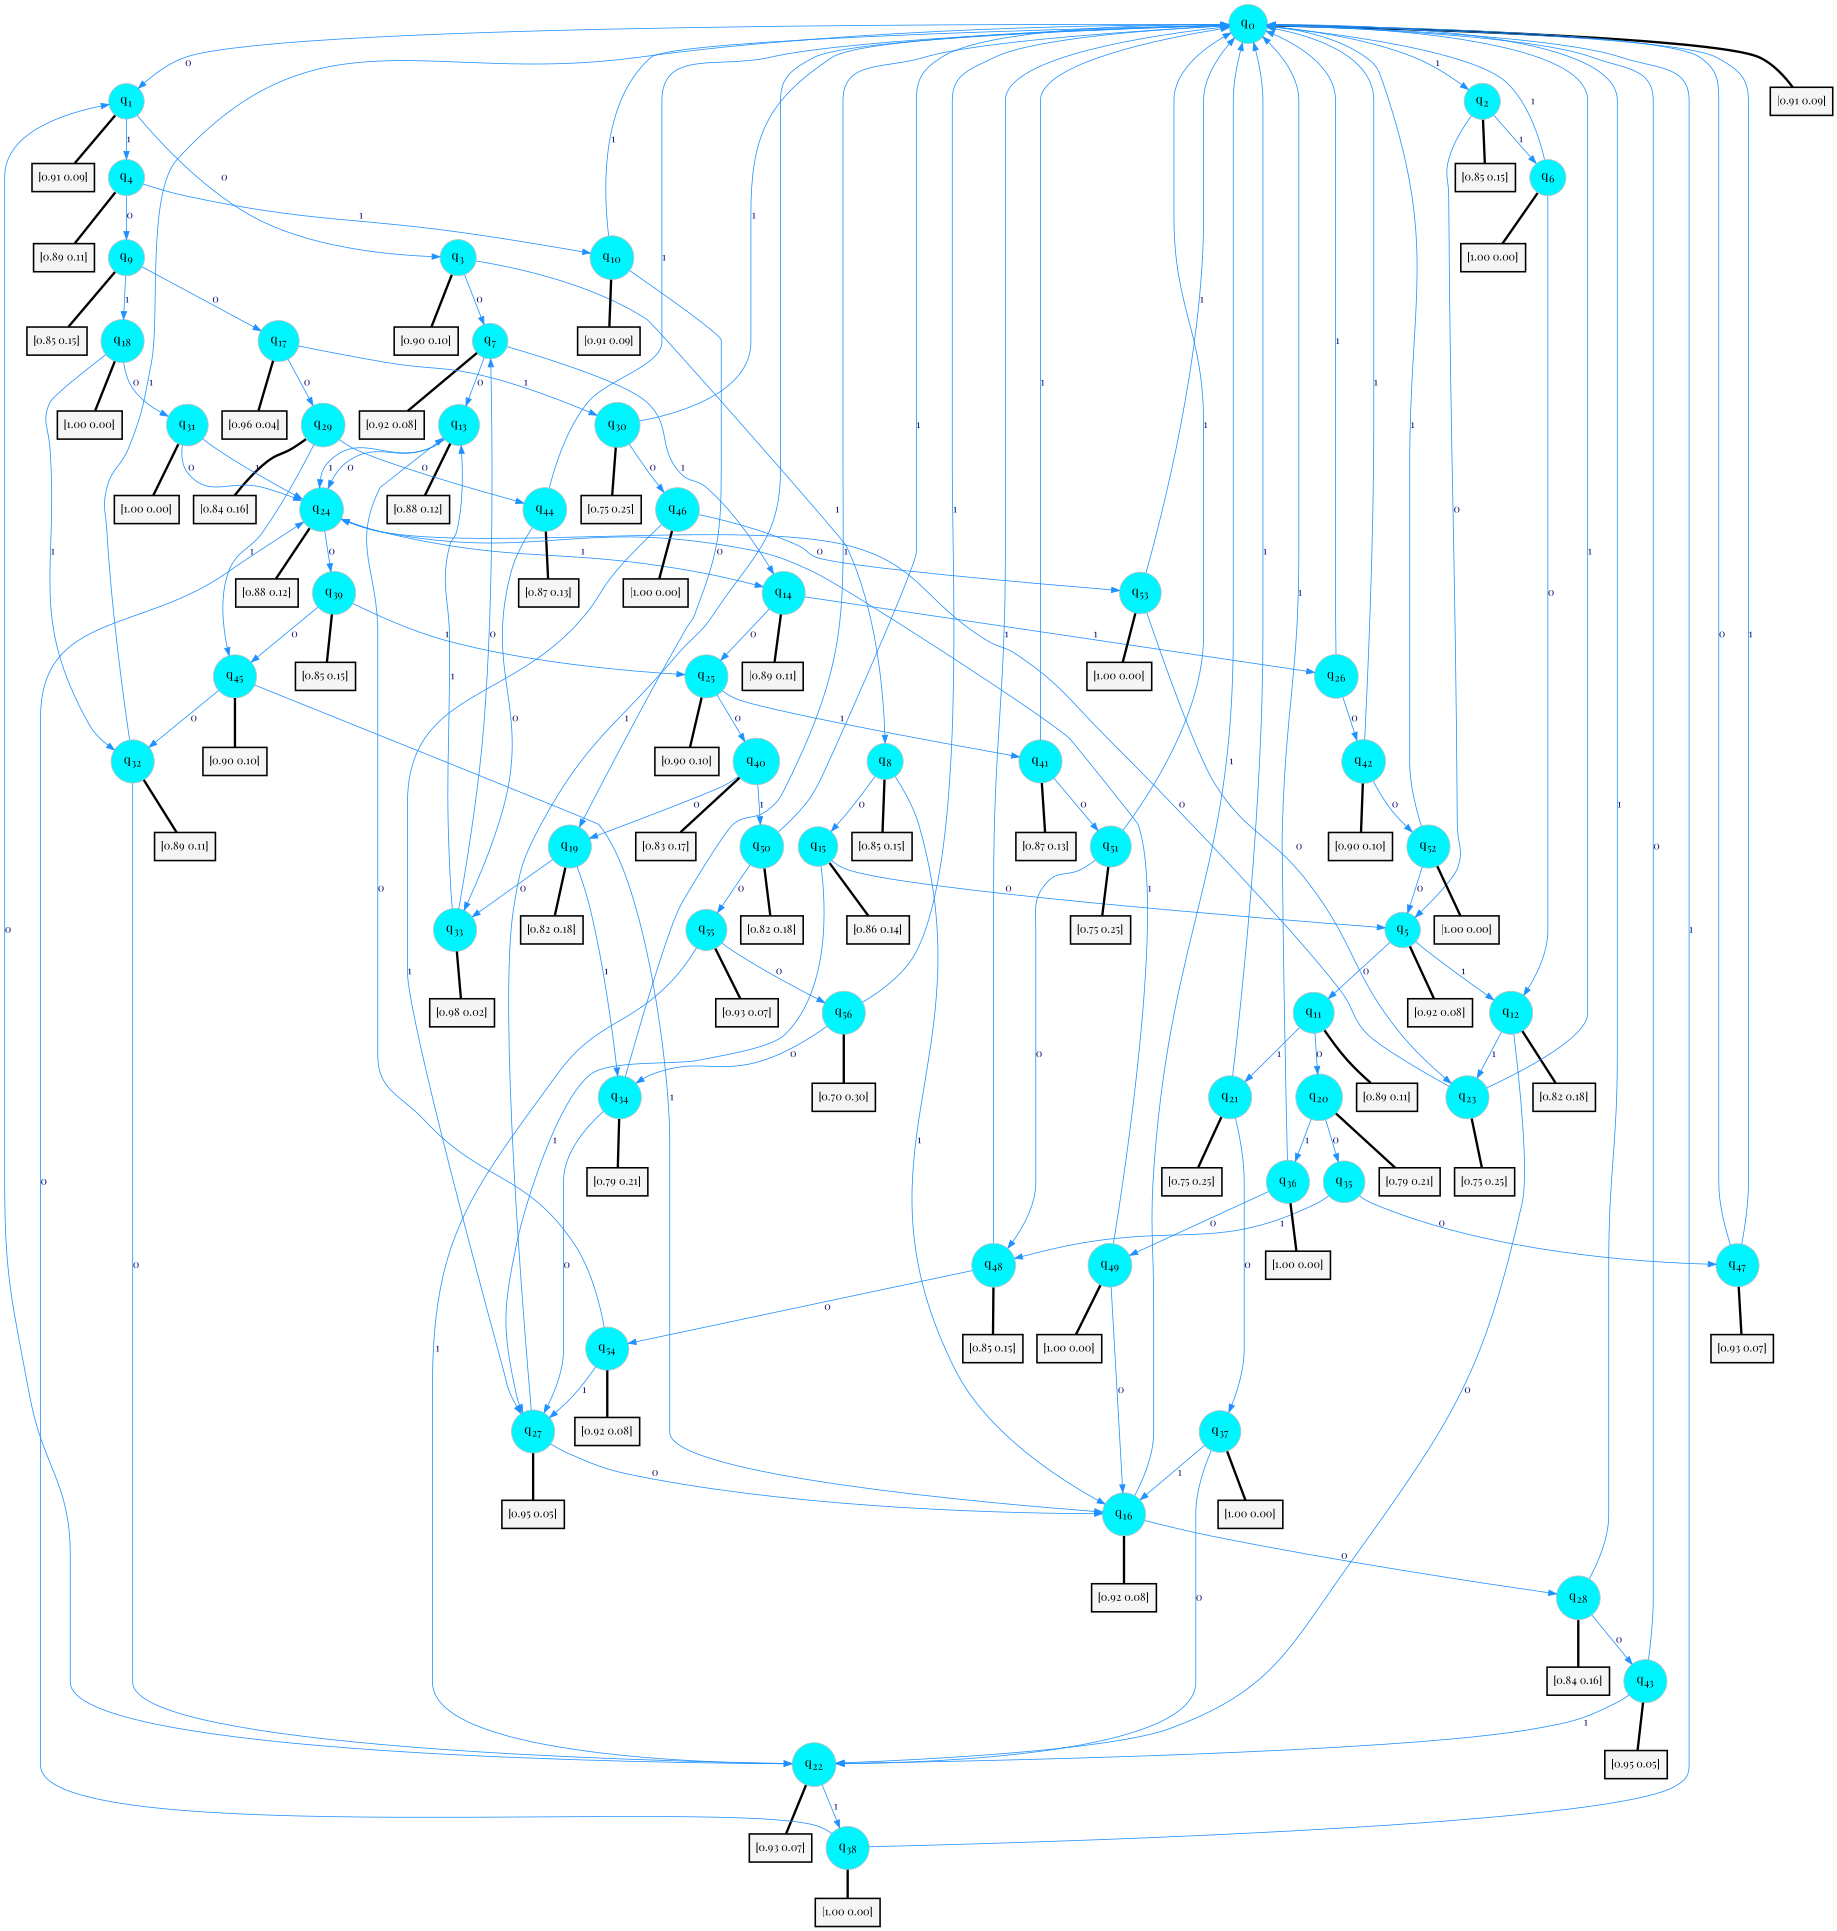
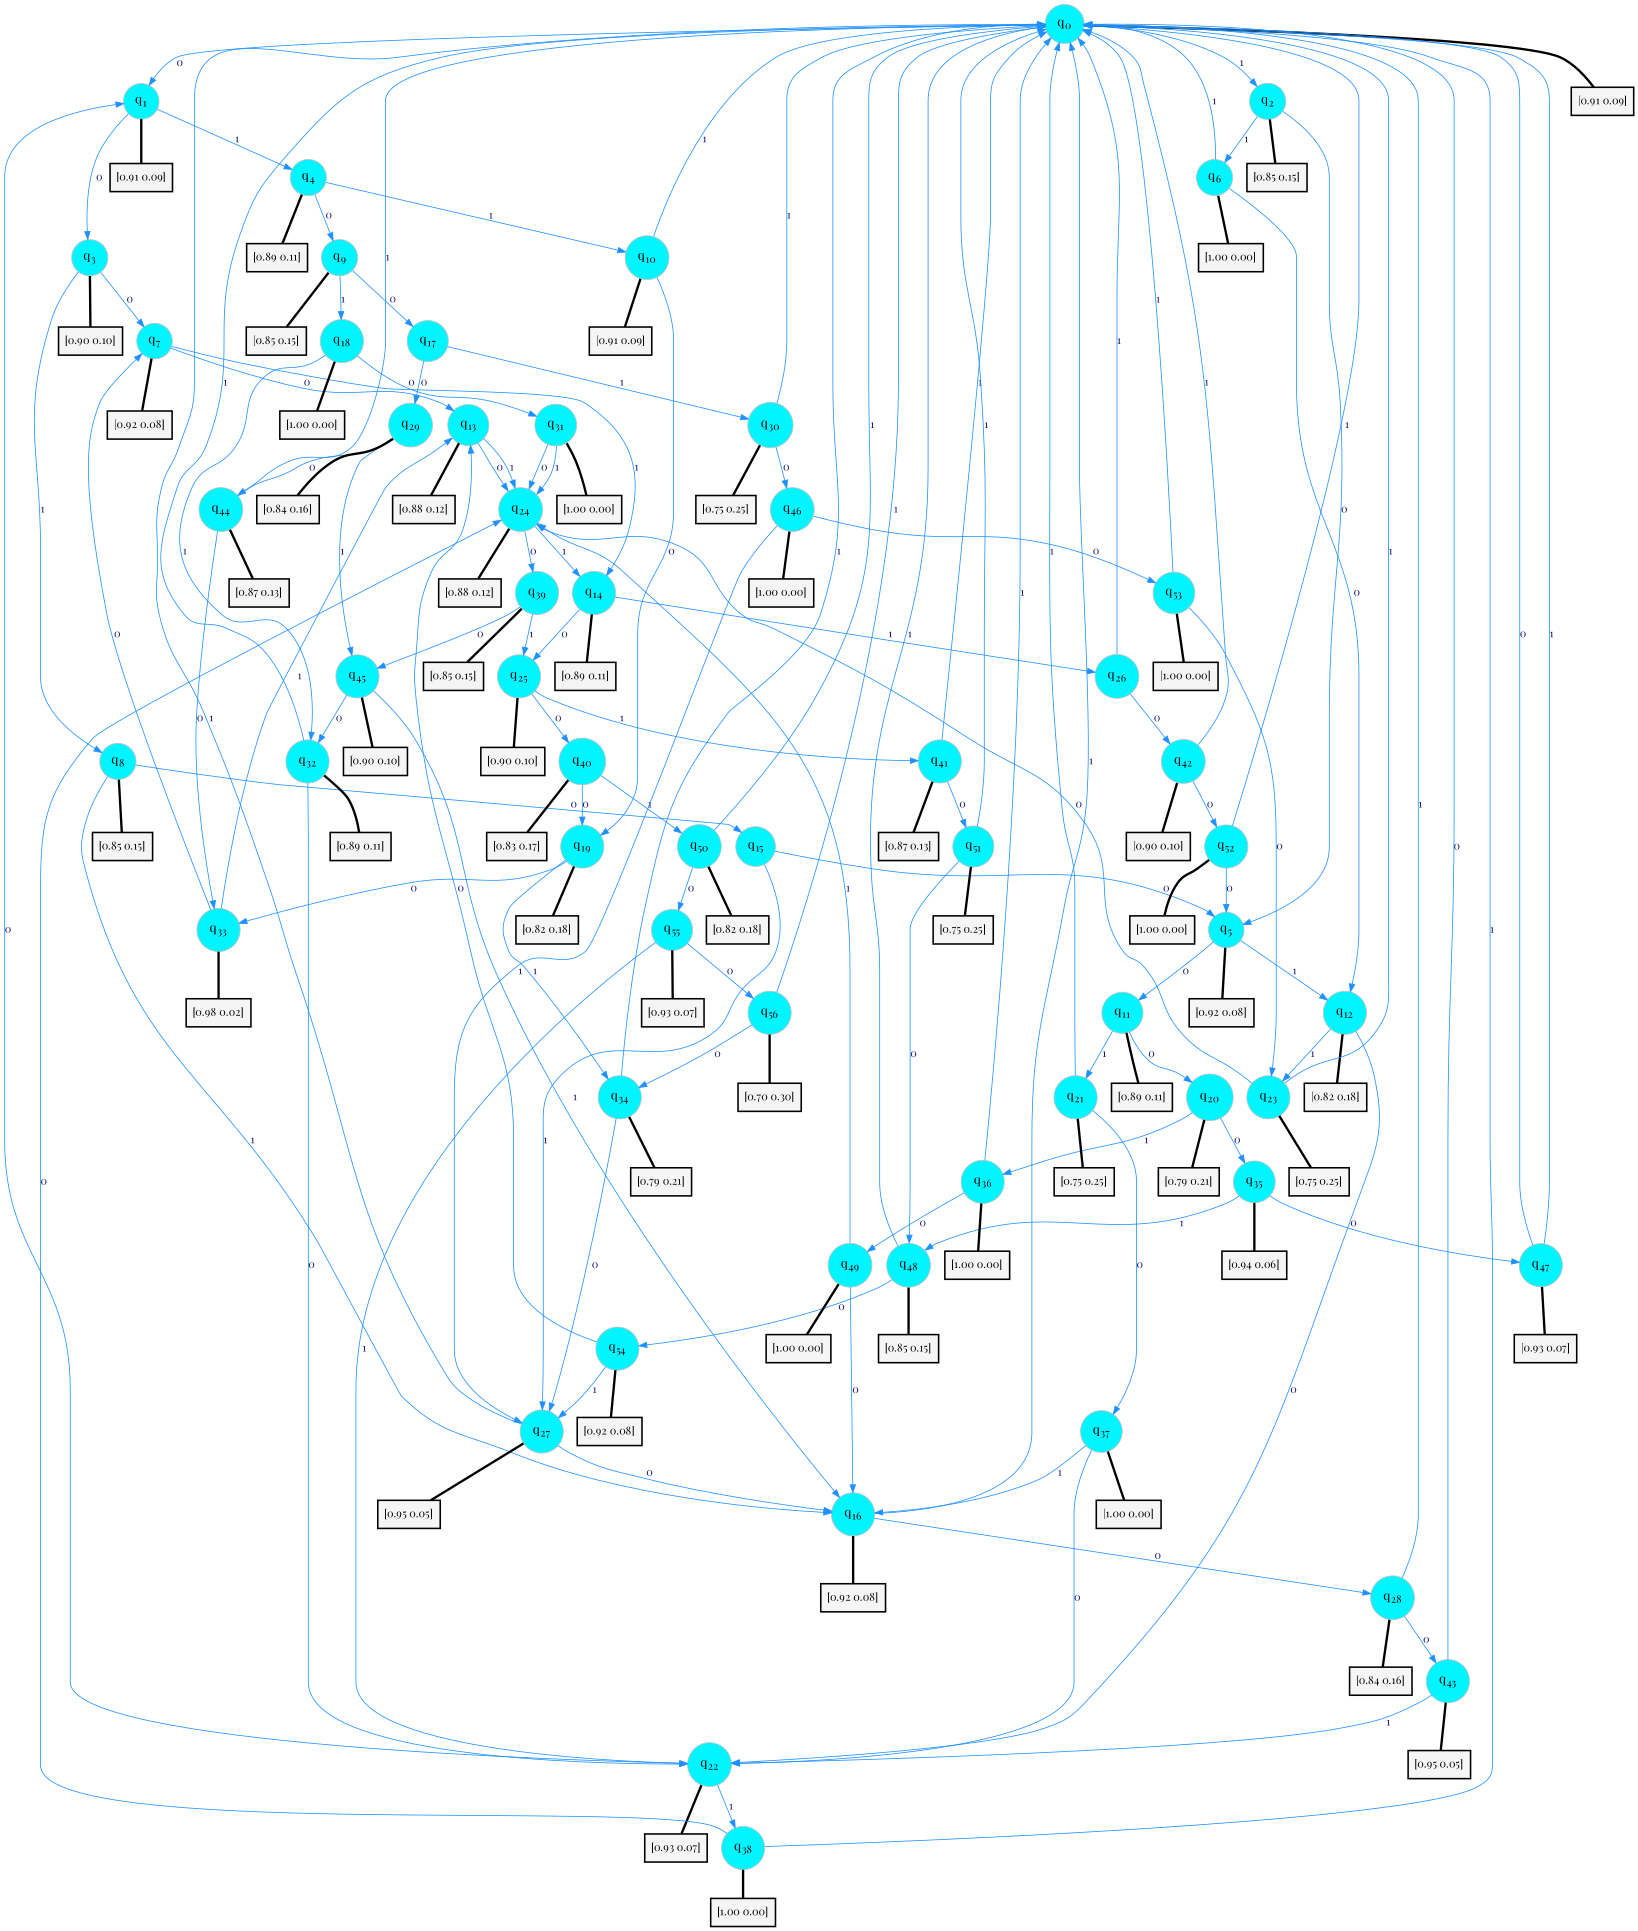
(254, 425) -> none
(878, 930) -> none
none -> (1254, 1265)
